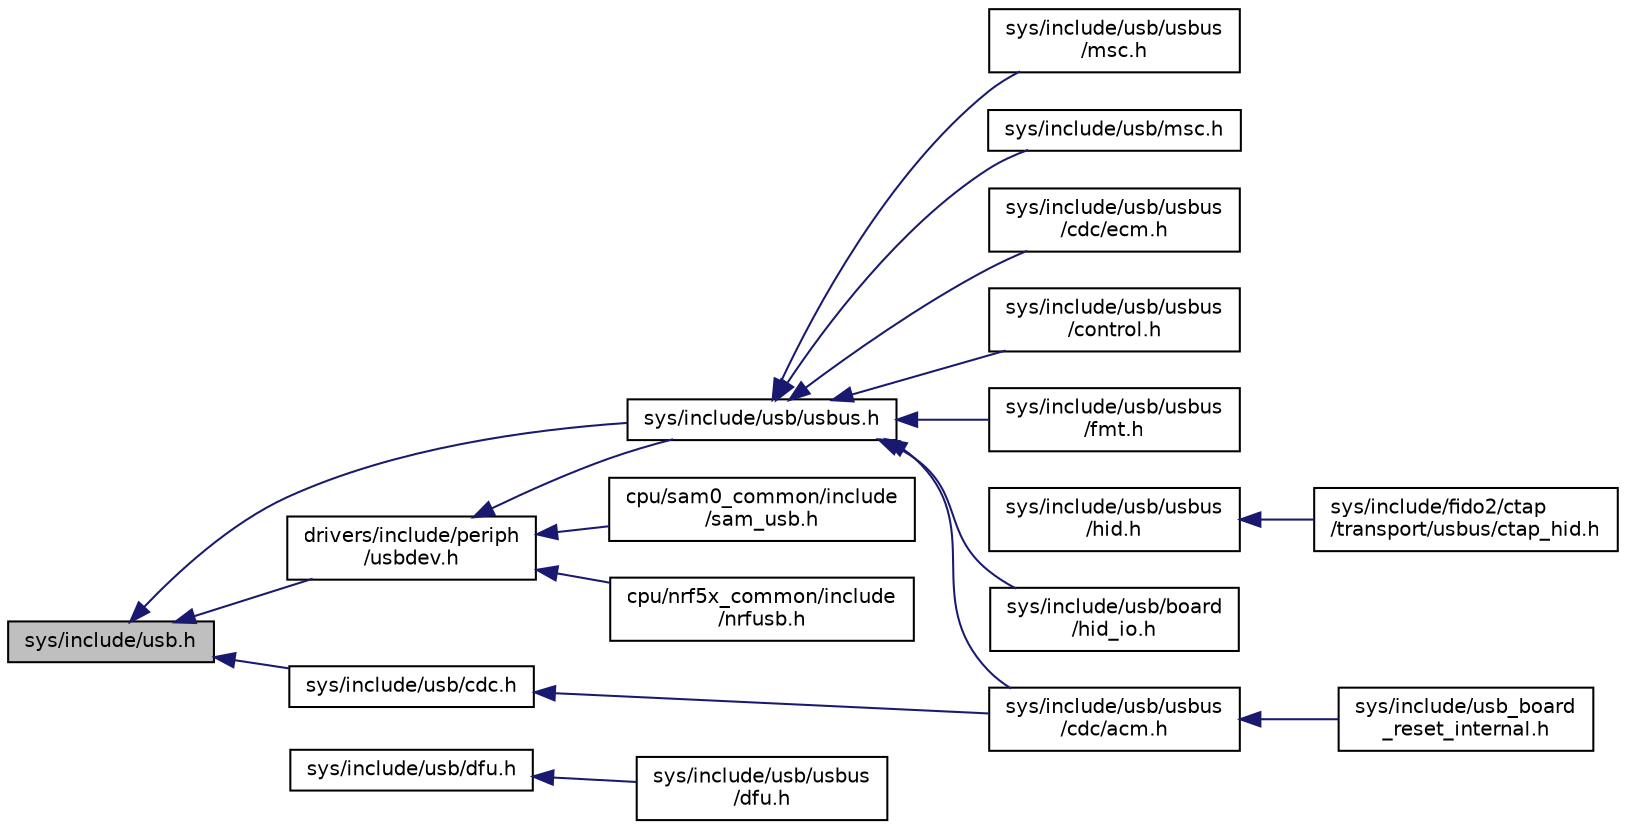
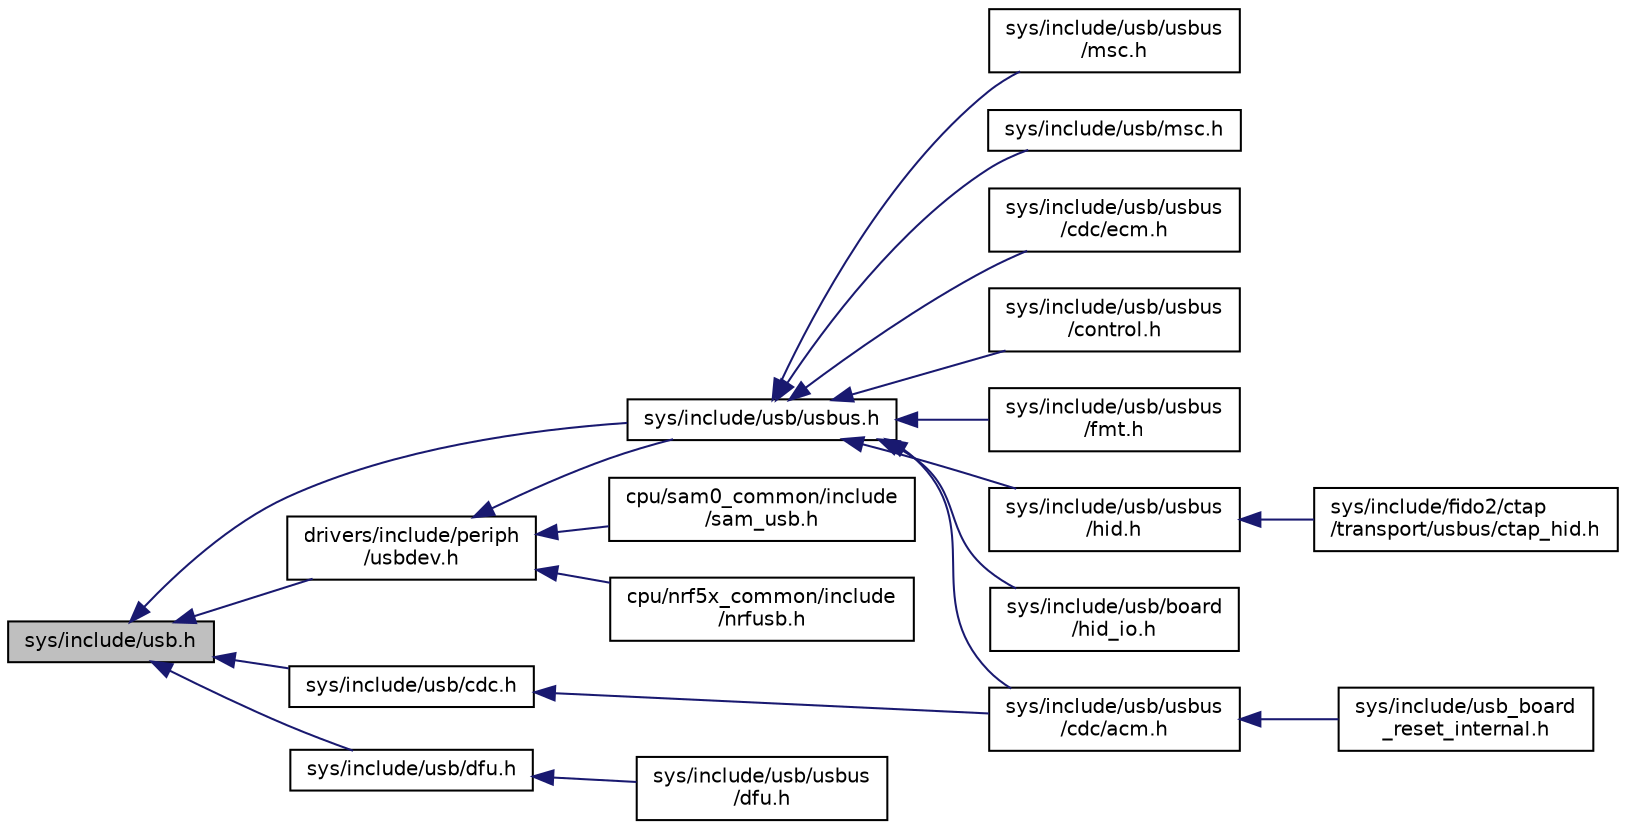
none -> (944, 467)
none -> (260, 714)
